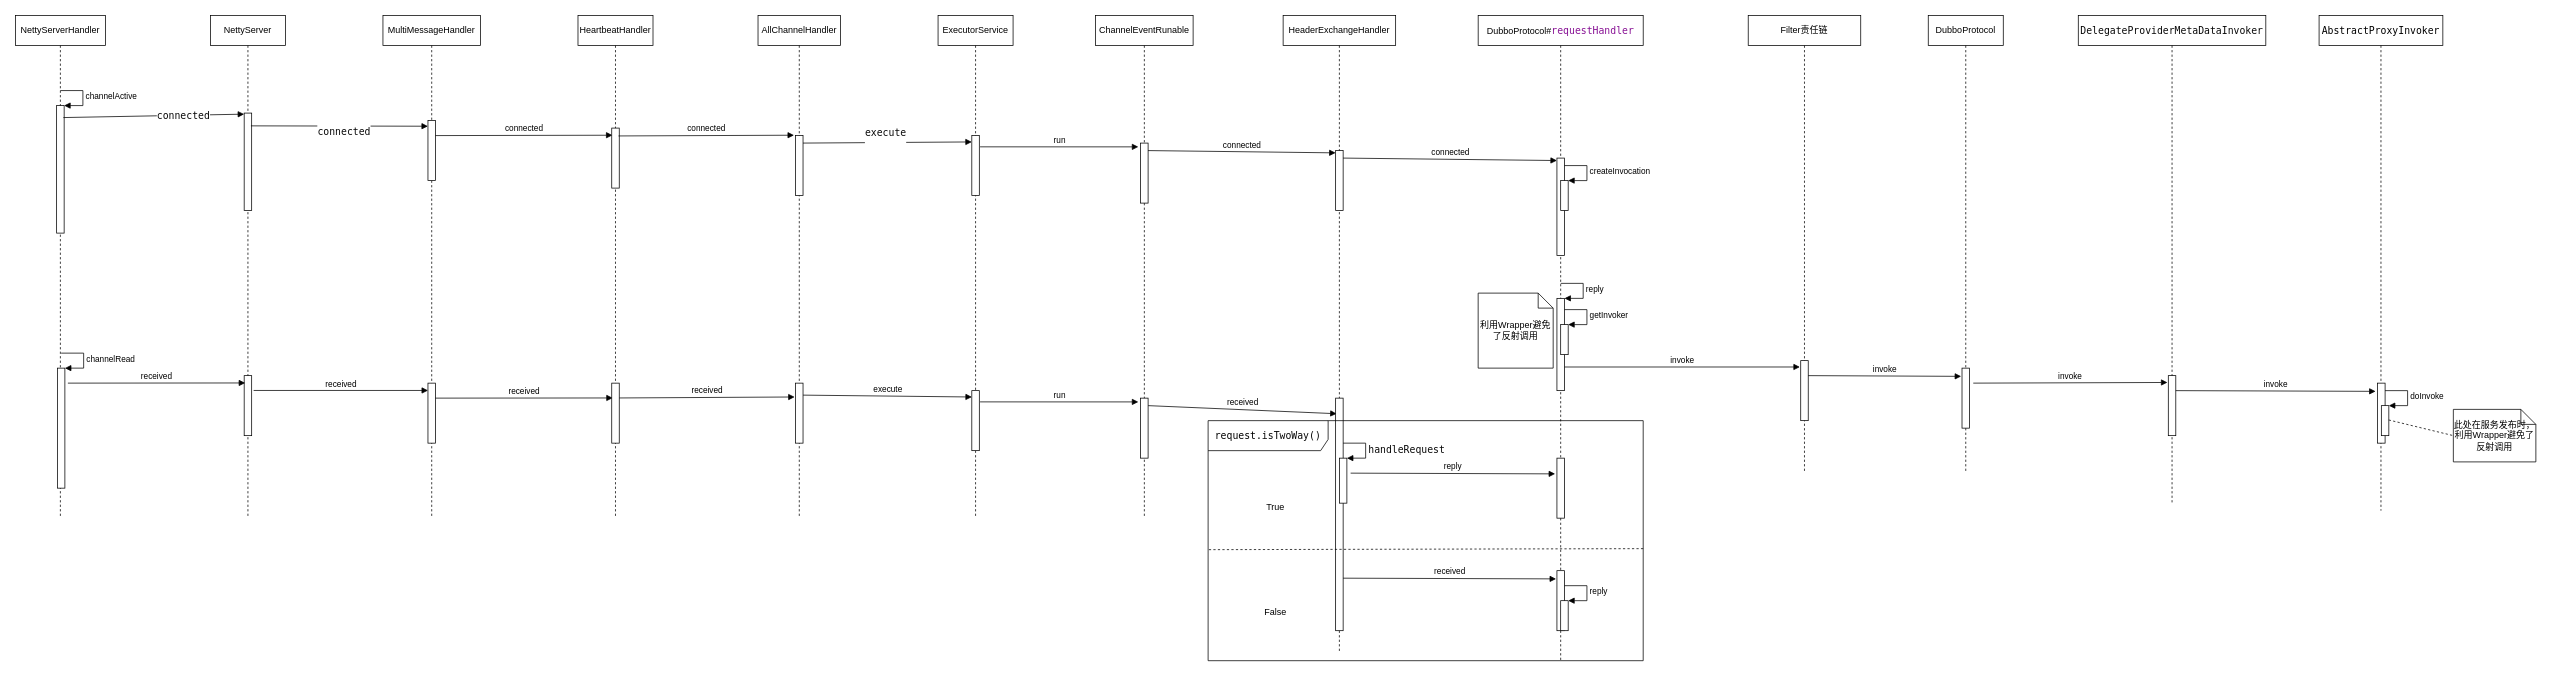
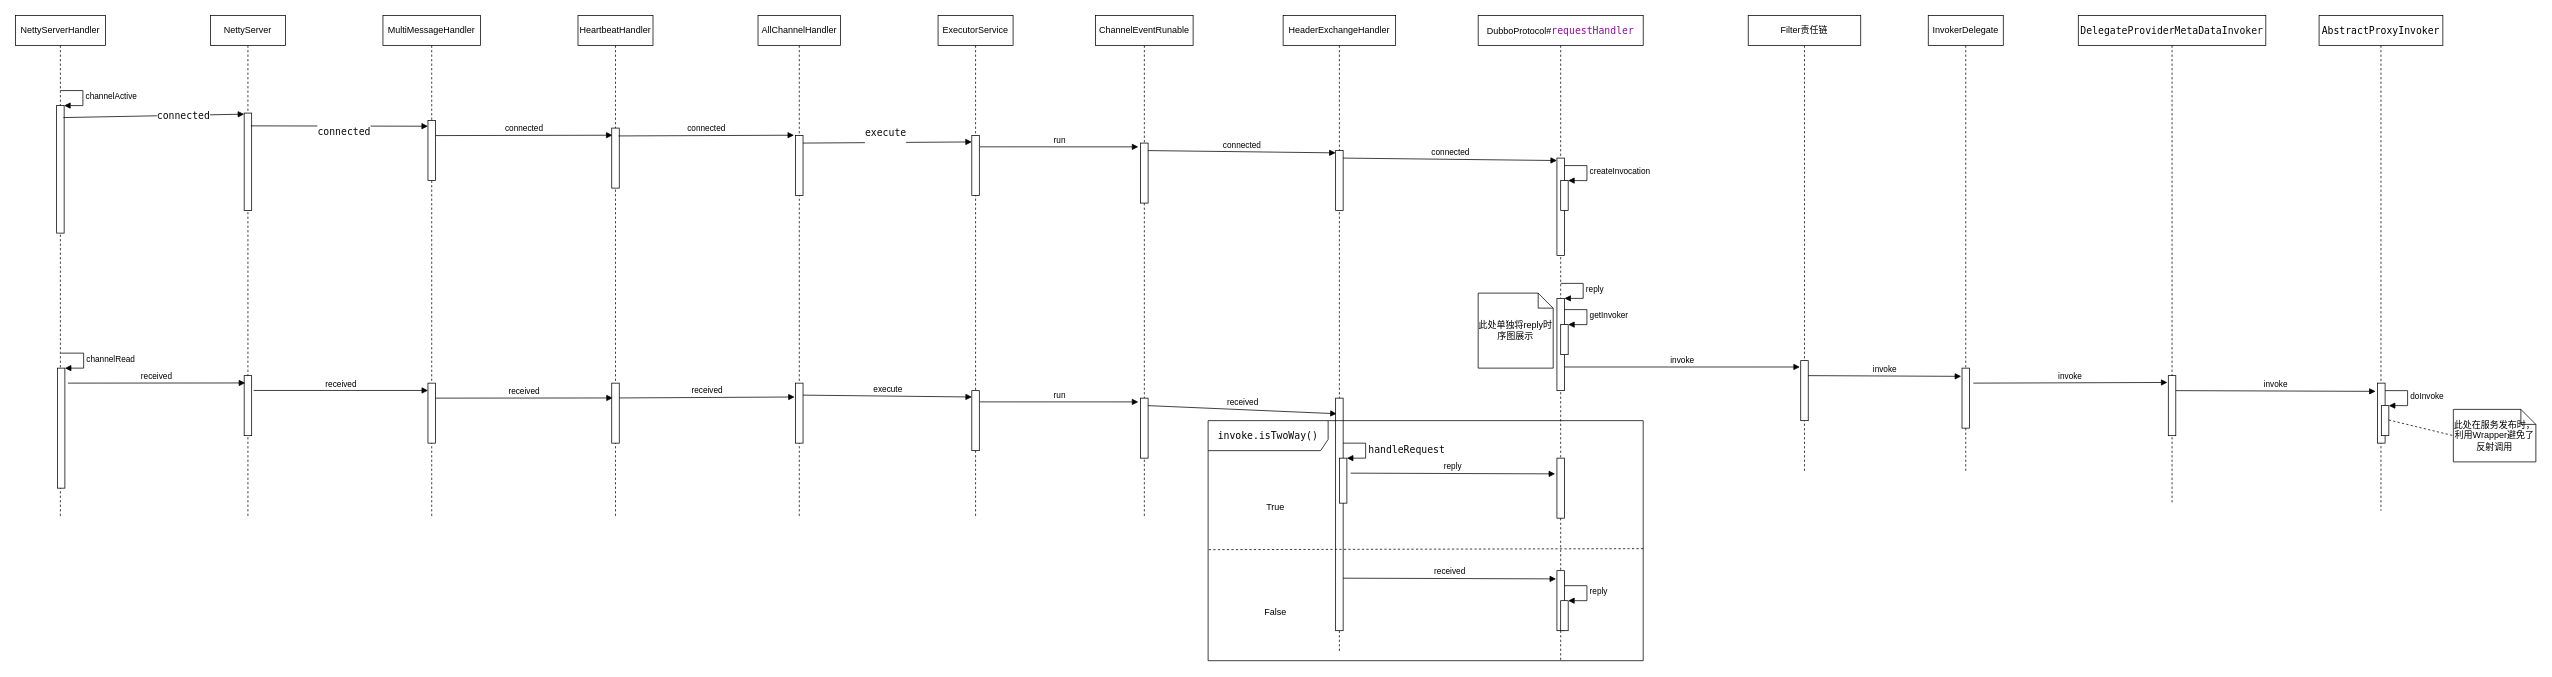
(1965, 30) -> (1965, 30)
(1515, 330) -> (1515, 330)
(1268, 435) -> (1268, 435)
